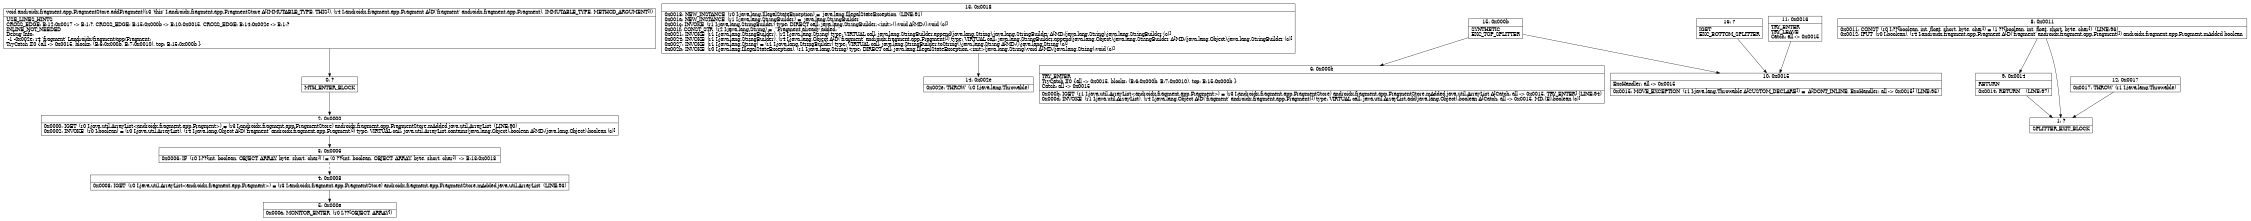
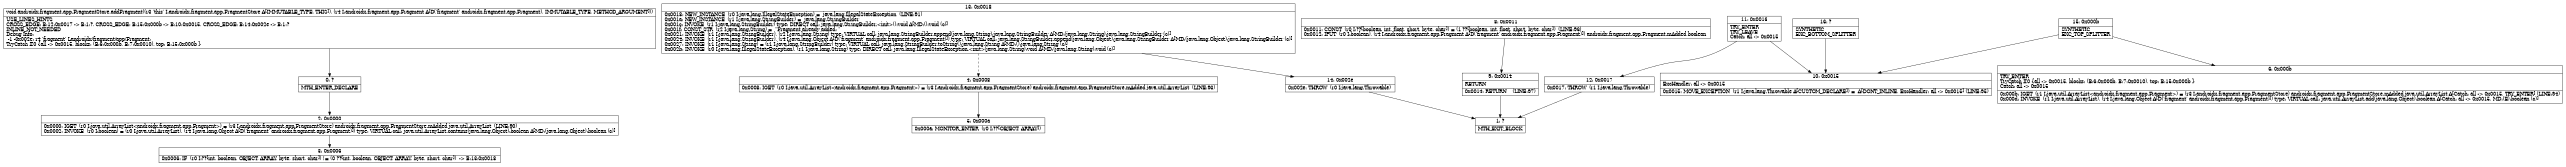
(1705, 30) -> (1810, 30)
none -> (1681, 61)
(2056, 76) -> (1420, 105)
(330, 88) -> (330, 88)
(2061, 129) -> (1500, 129)
(330, 167) -> (978, 64)
